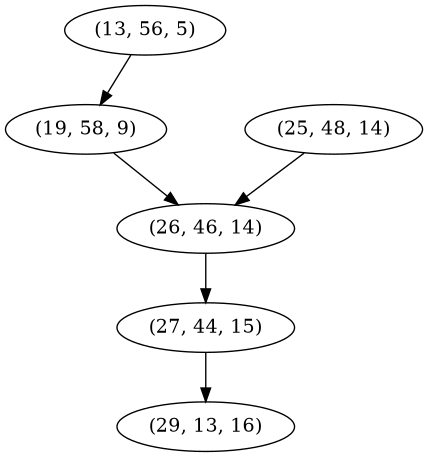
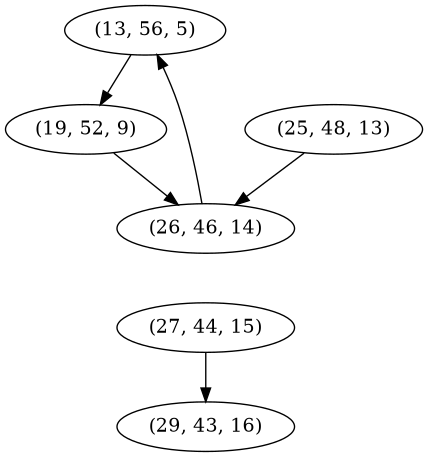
(86, 129) -> (86, 129)
(334, 129) -> (334, 129)
(206, 271) -> (187, 134)
(206, 427) -> (206, 427)
